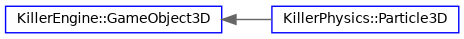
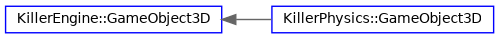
(365, 20) -> (383, 20)
